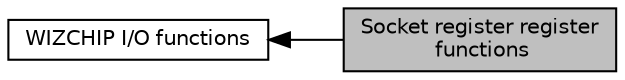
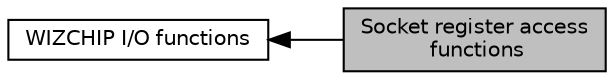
(480, 40) -> (475, 40)
